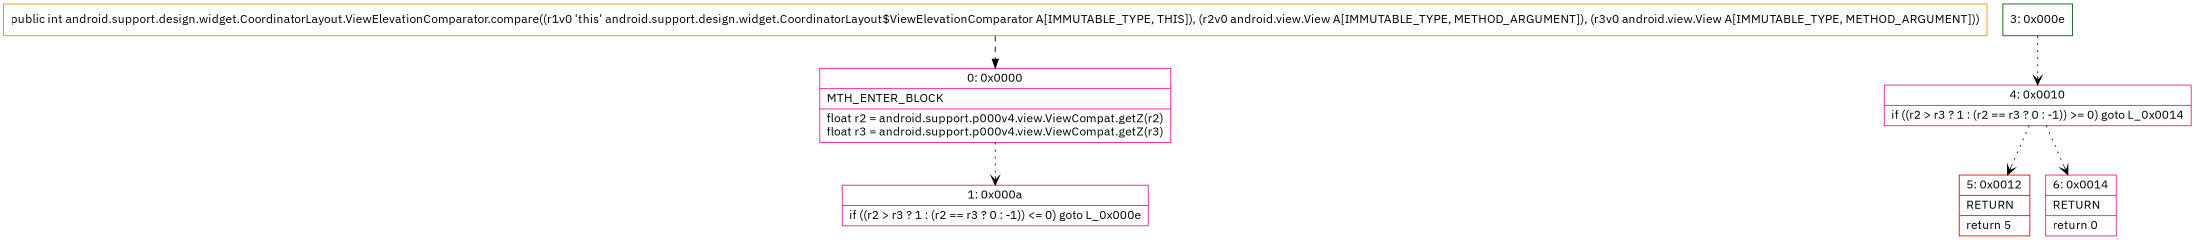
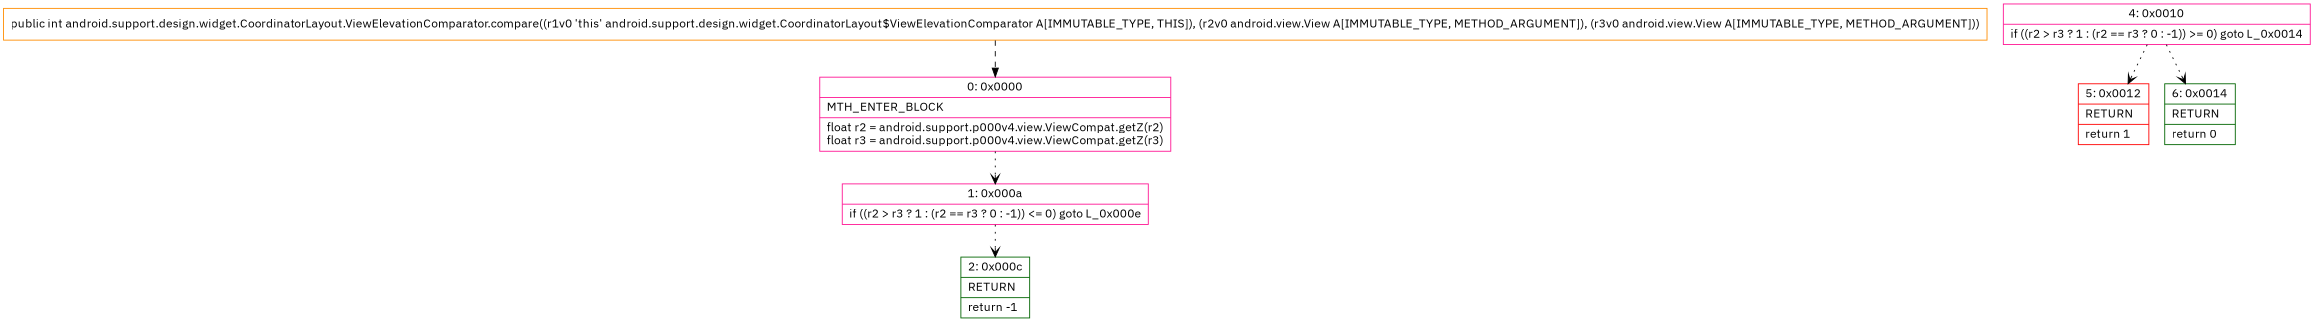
(2038, 20) -> none
(2081, 205) -> (2200, 114)
(1989, 225) -> (2108, 134)
none -> (995, 288)
